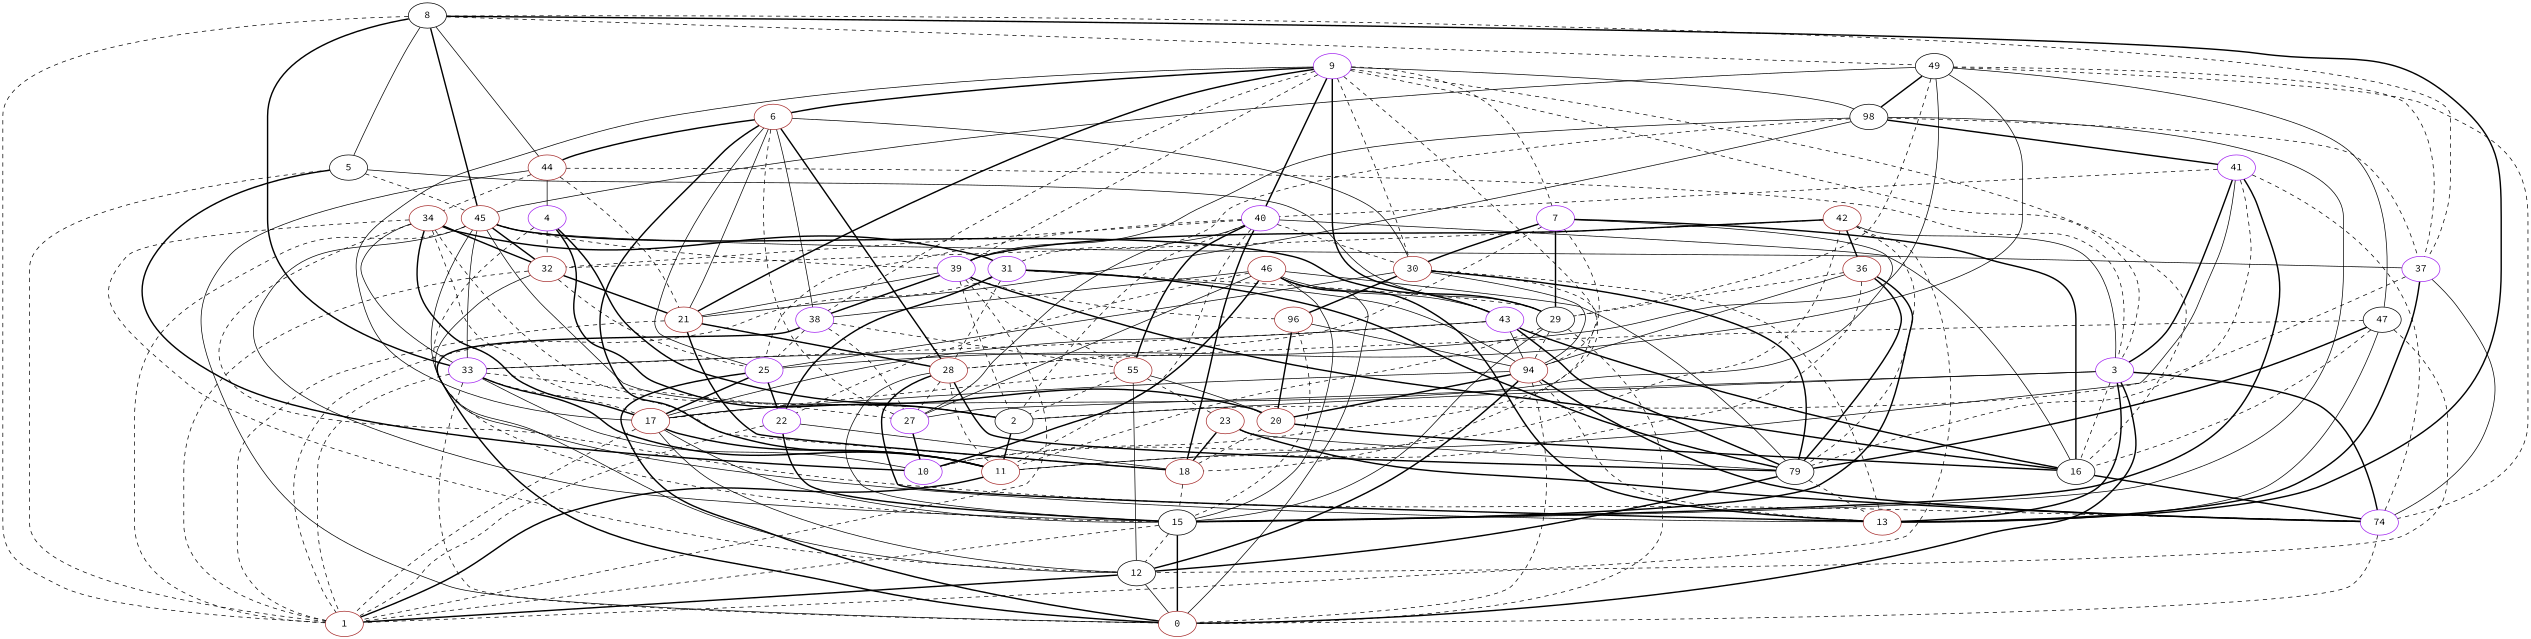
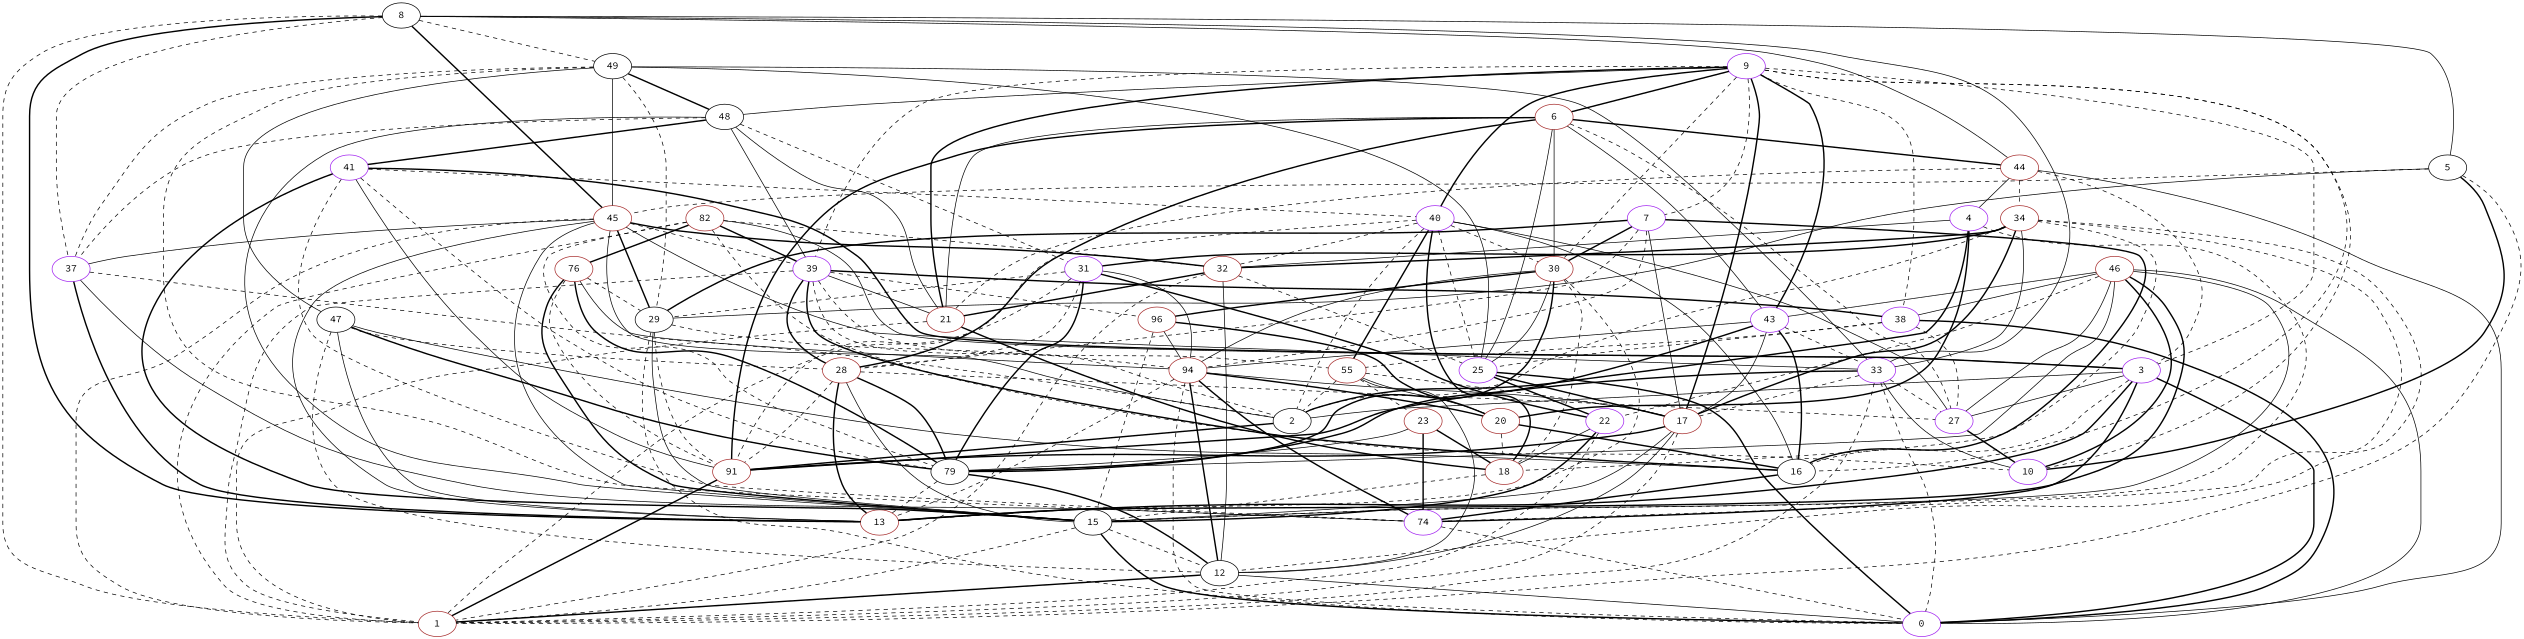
(1869, 117) -> (725, 117)
(637, 122) -> (1732, 262)
(268, 200) -> (1566, 35)
(796, 218) -> (1673, 207)
(1842, 218) -> (705, 218)
(547, 242) -> (1613, 242)
(1862, 269) -> (574, 269)
(816, 345) -> (789, 328)
(2247, 410) -> (989, 438)
(1001, 472) -> (732, 472)
(1177, 624) -> (1922, 624)
